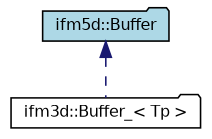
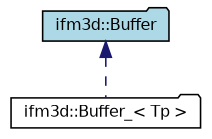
(106, 26) -> (106, 26)
